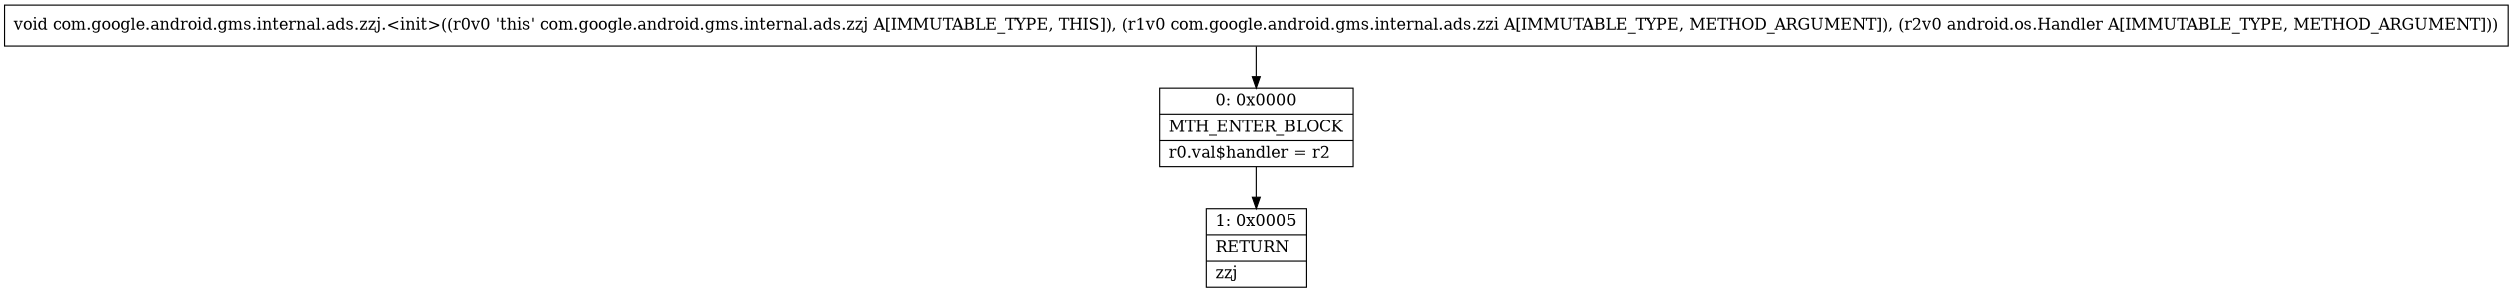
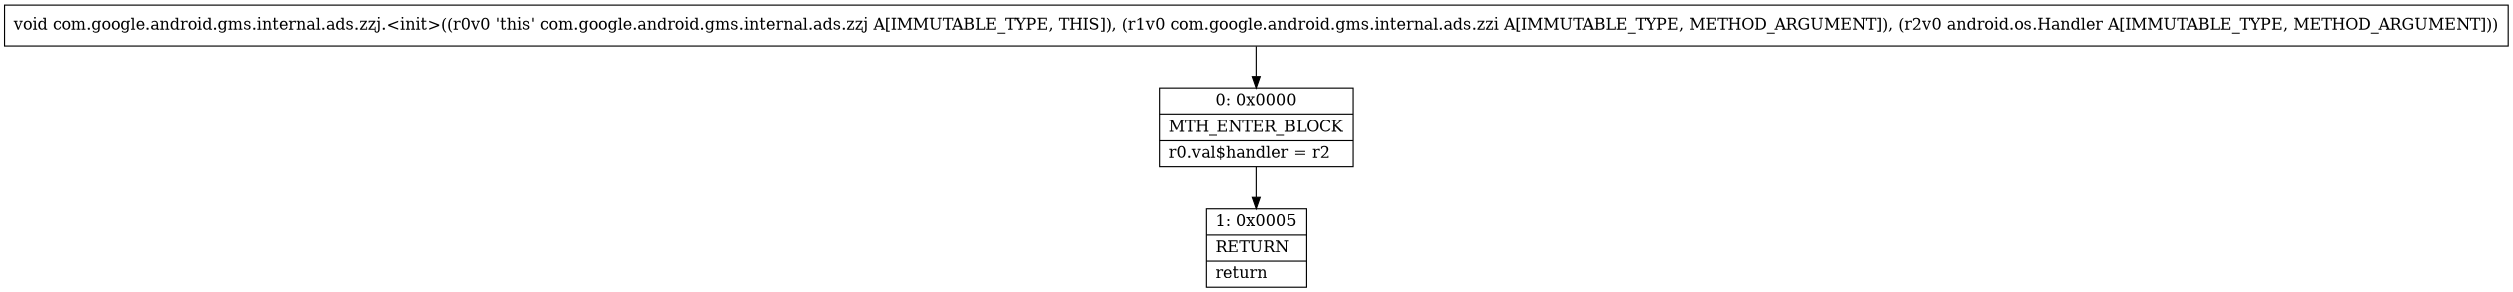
(1227, 274) -> (1242, 274)
